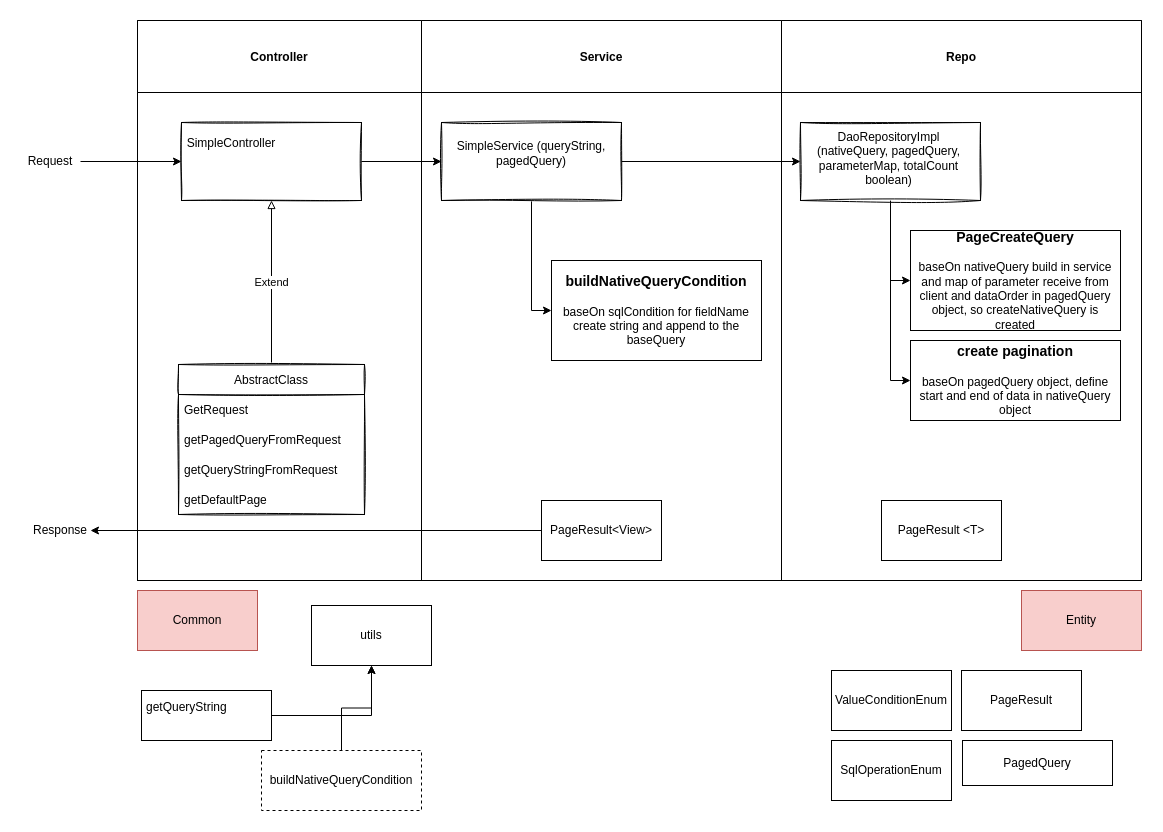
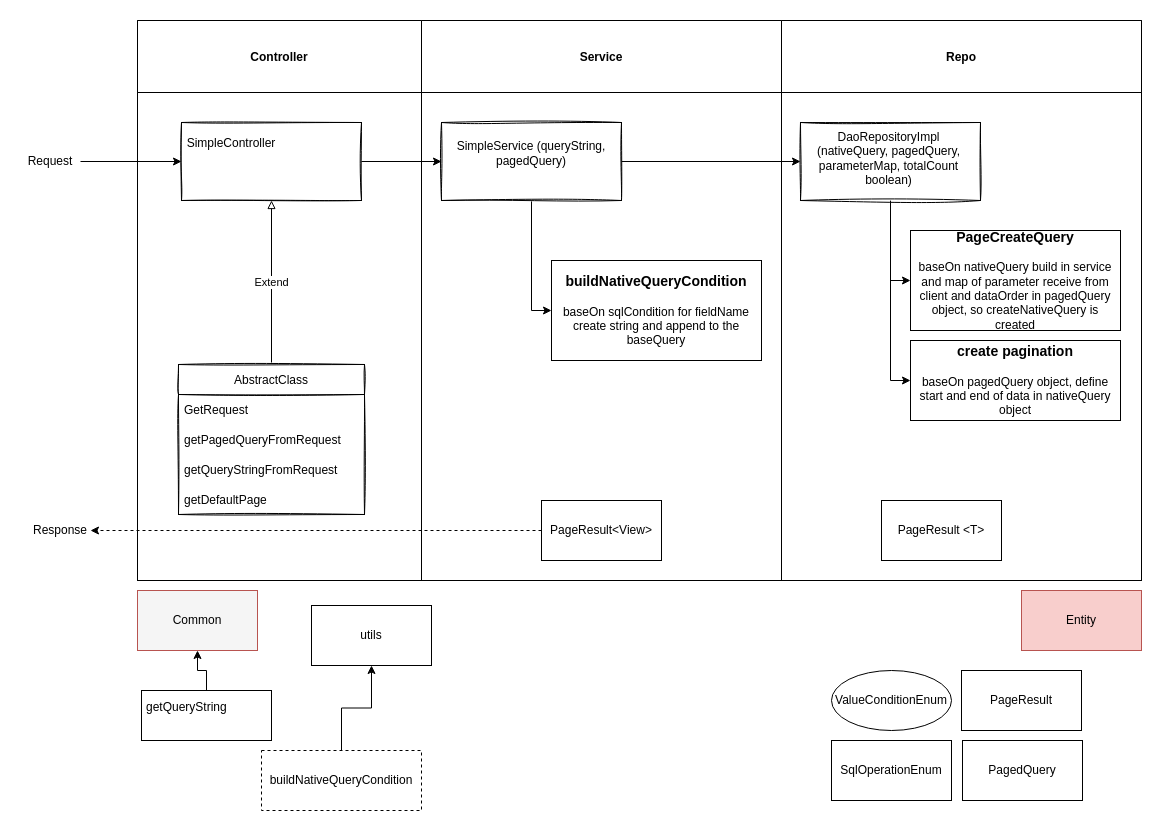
(319, 531) -> (319, 531)
(198, 621) -> (198, 621)
(892, 701) -> (892, 701)
(325, 716) -> (206, 671)
(1038, 763) -> (1023, 771)
